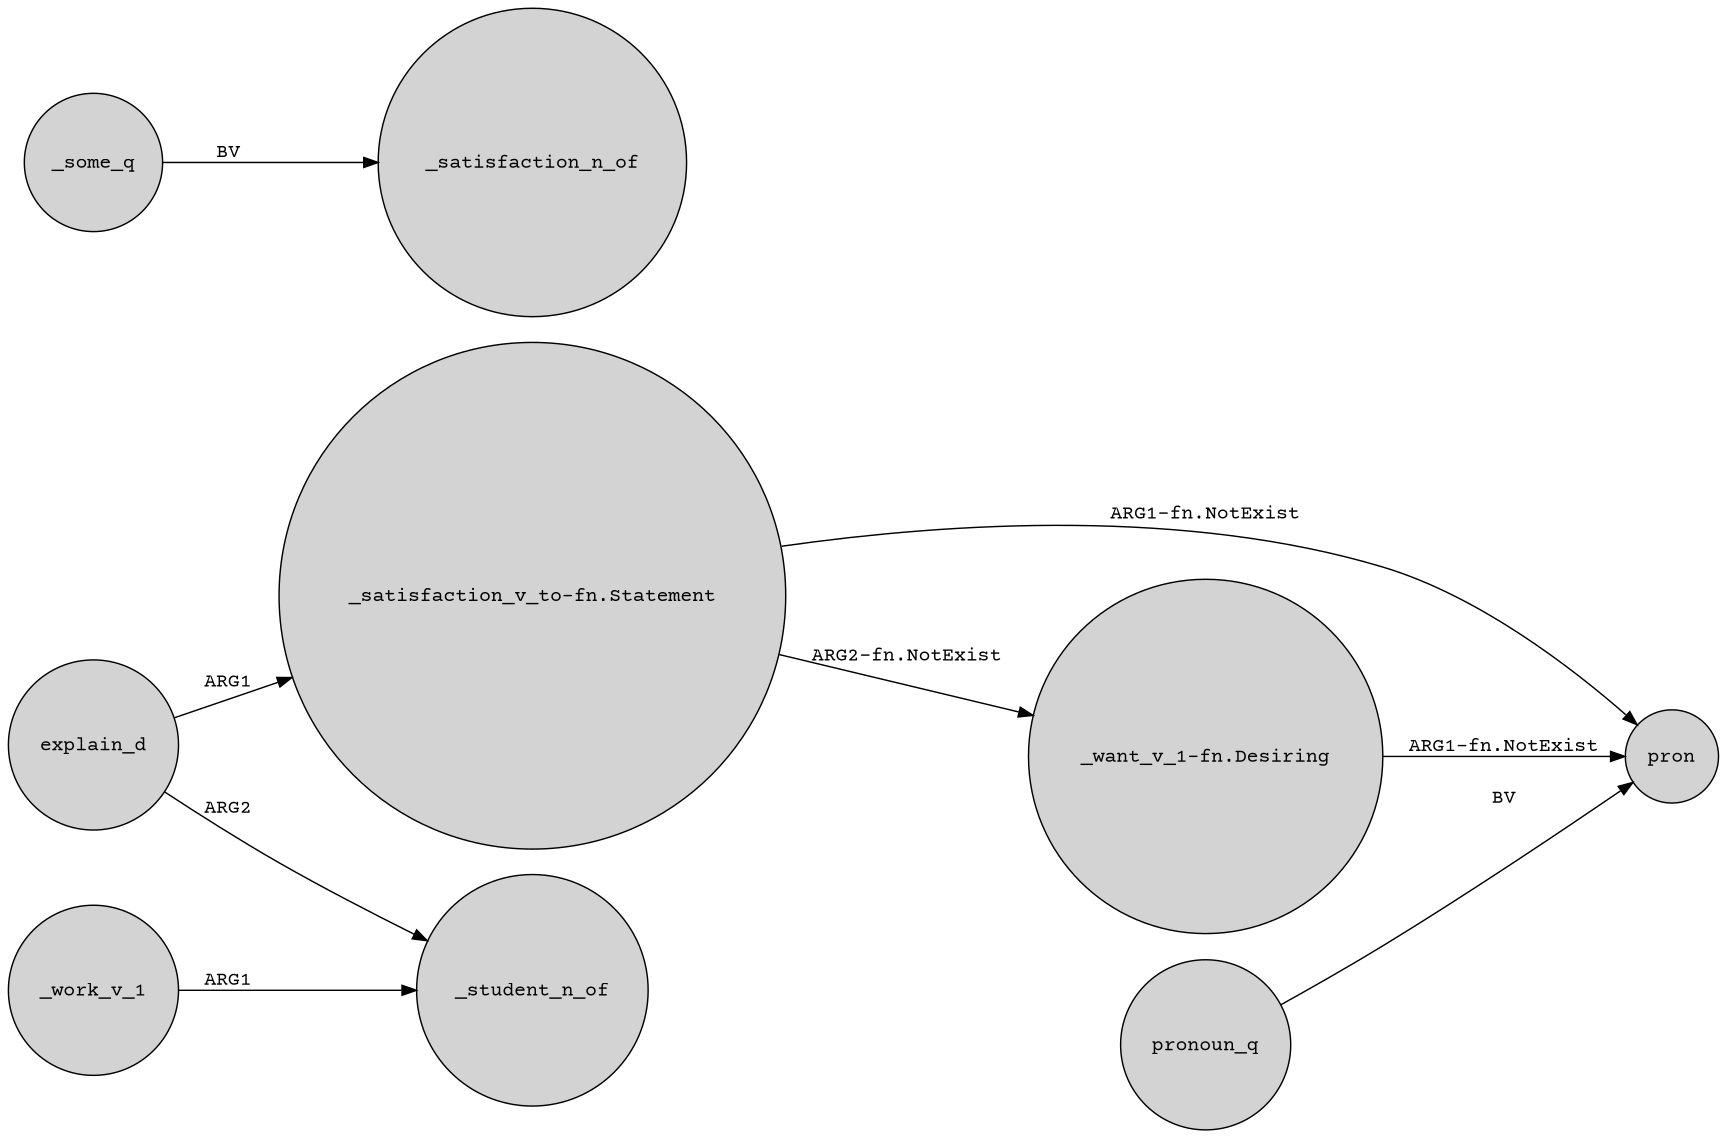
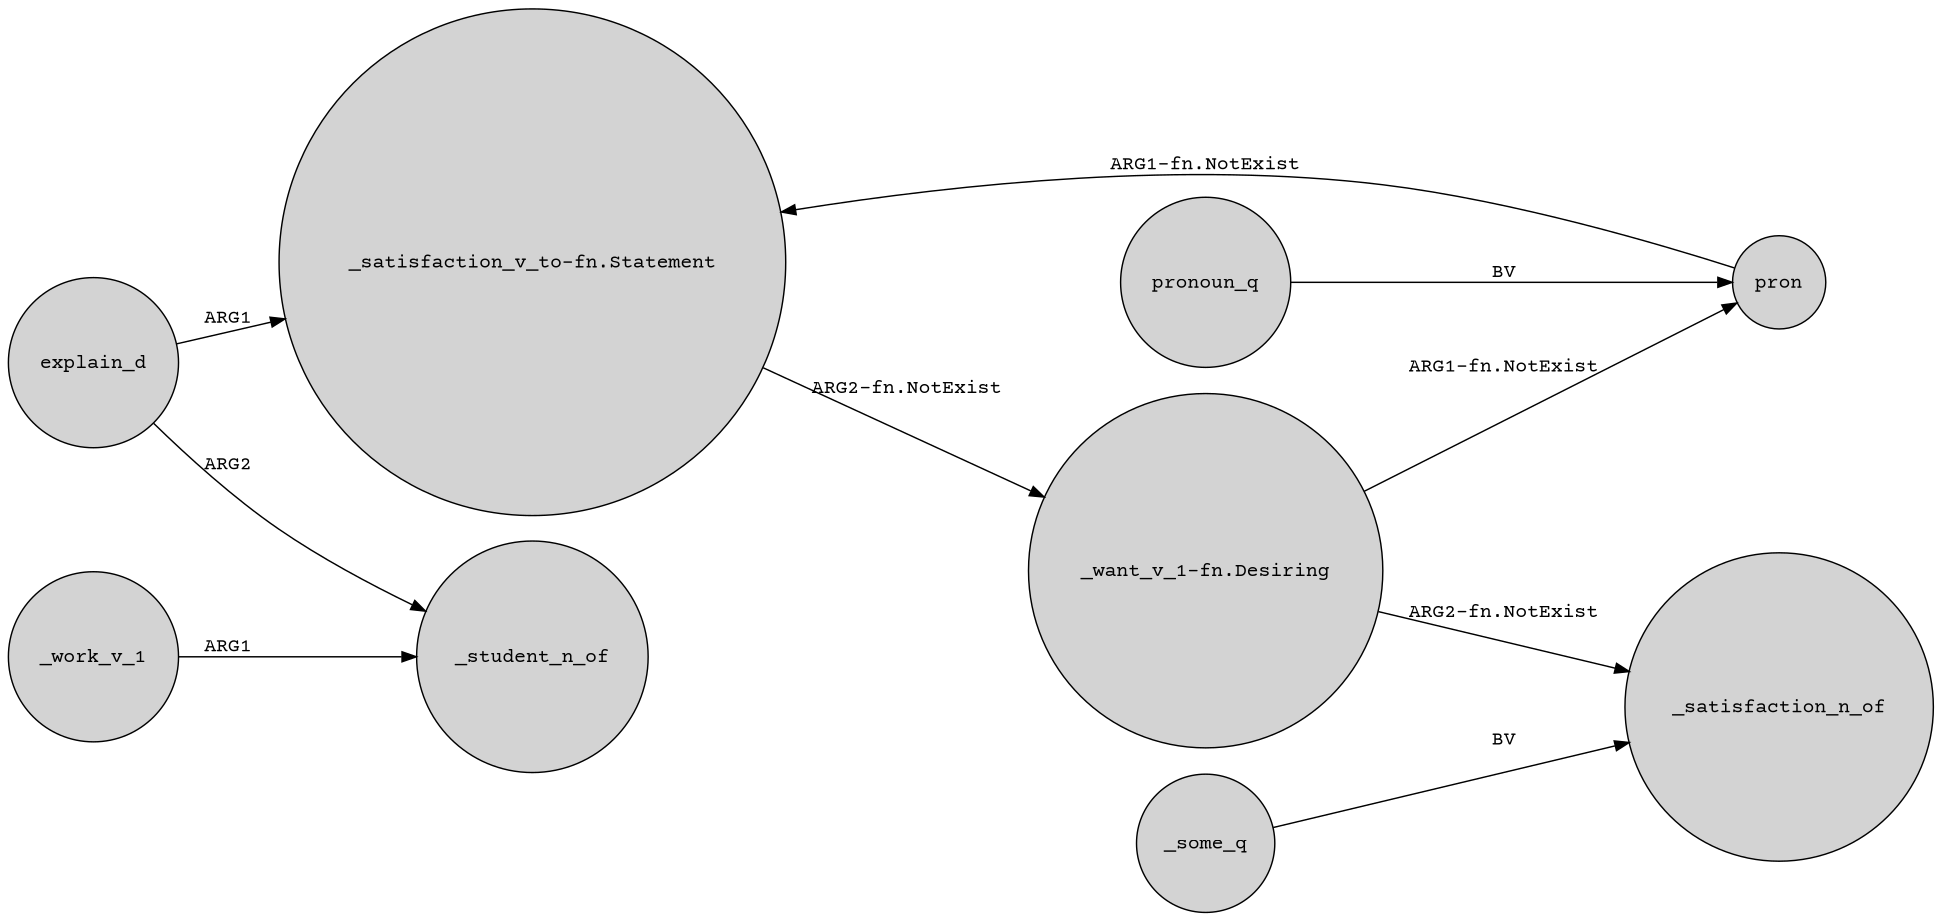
(1226, 535) -> (1270, 176)
none -> (1497, 640)
